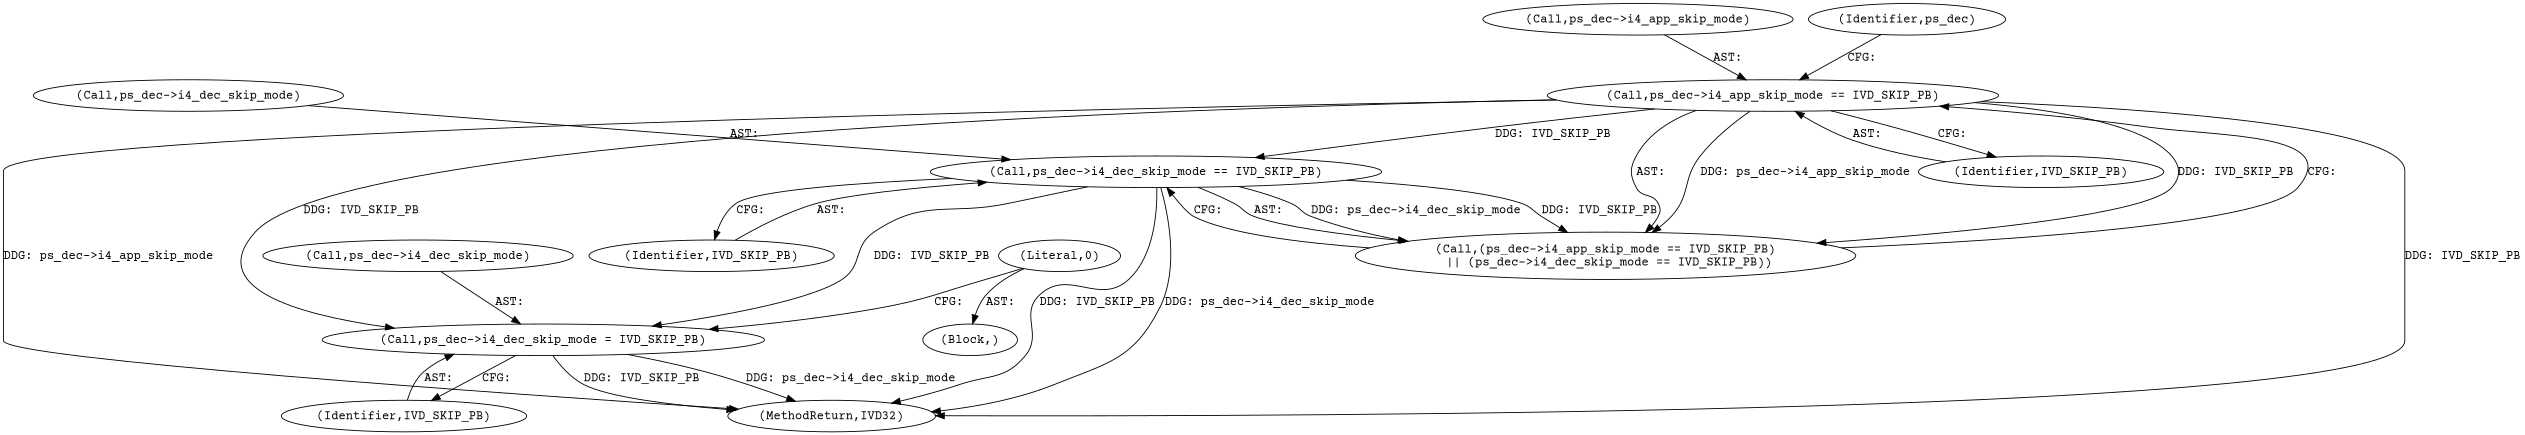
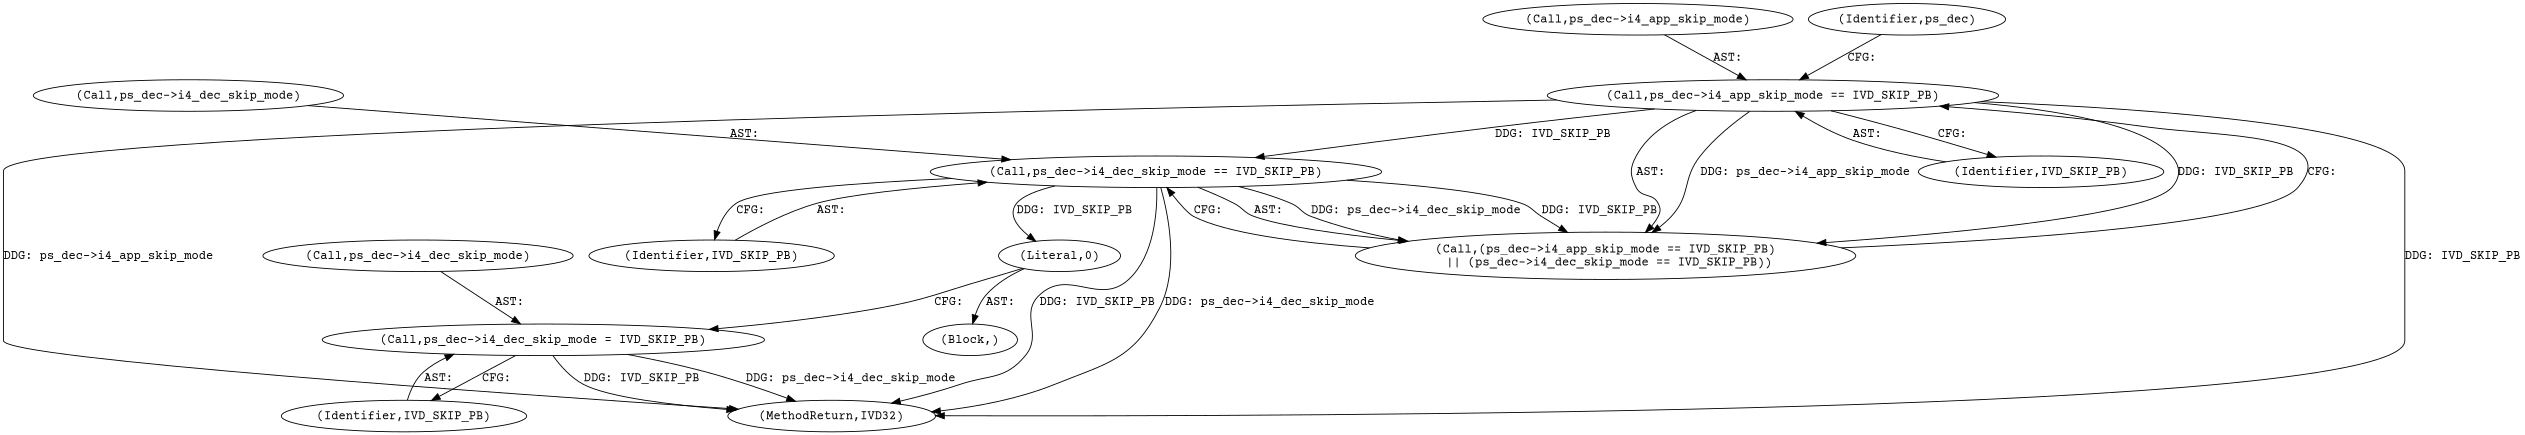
(799, 133) -> none
(865, 241) -> (1018, 202)
